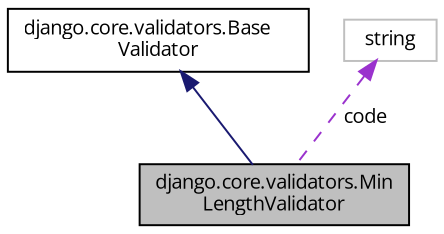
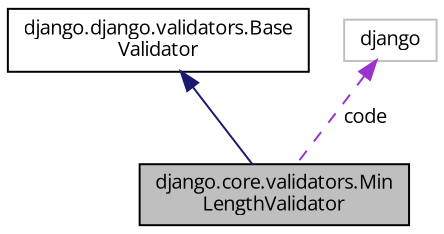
(158, 40) -> (158, 40)
(390, 40) -> (390, 40)
